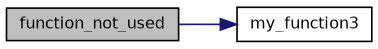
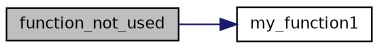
(304, 24) -> (304, 24)
